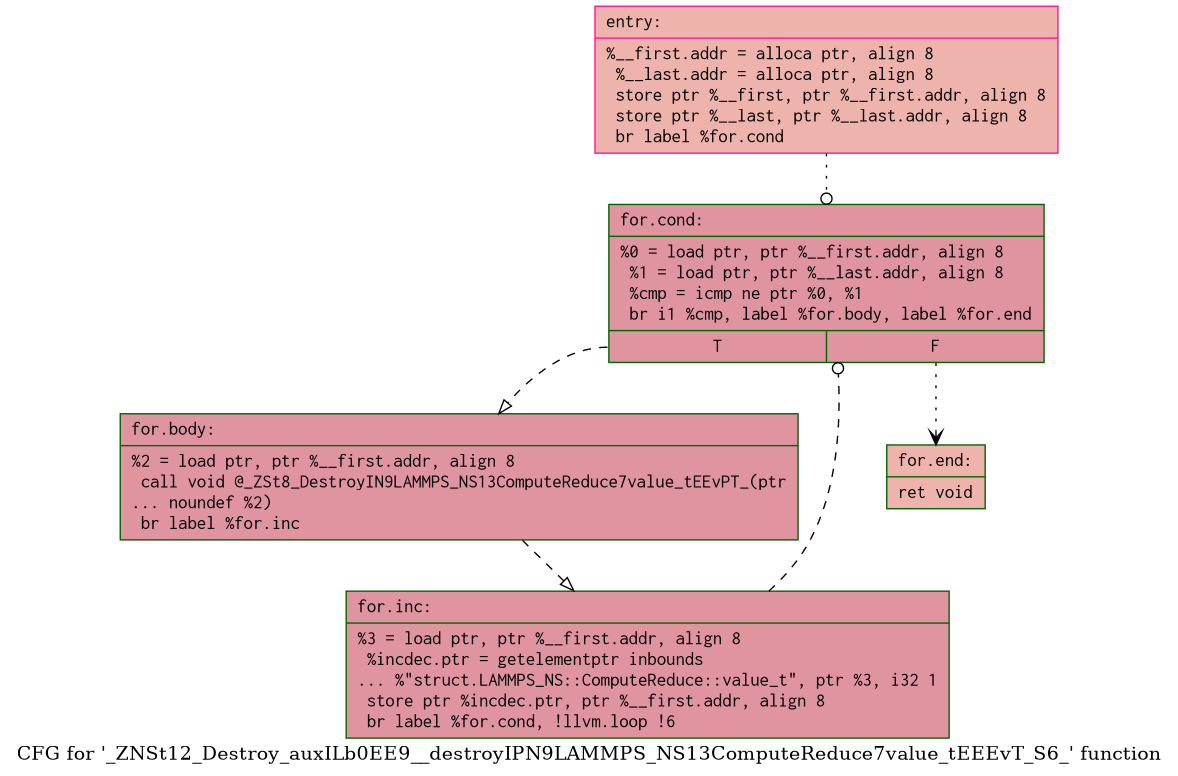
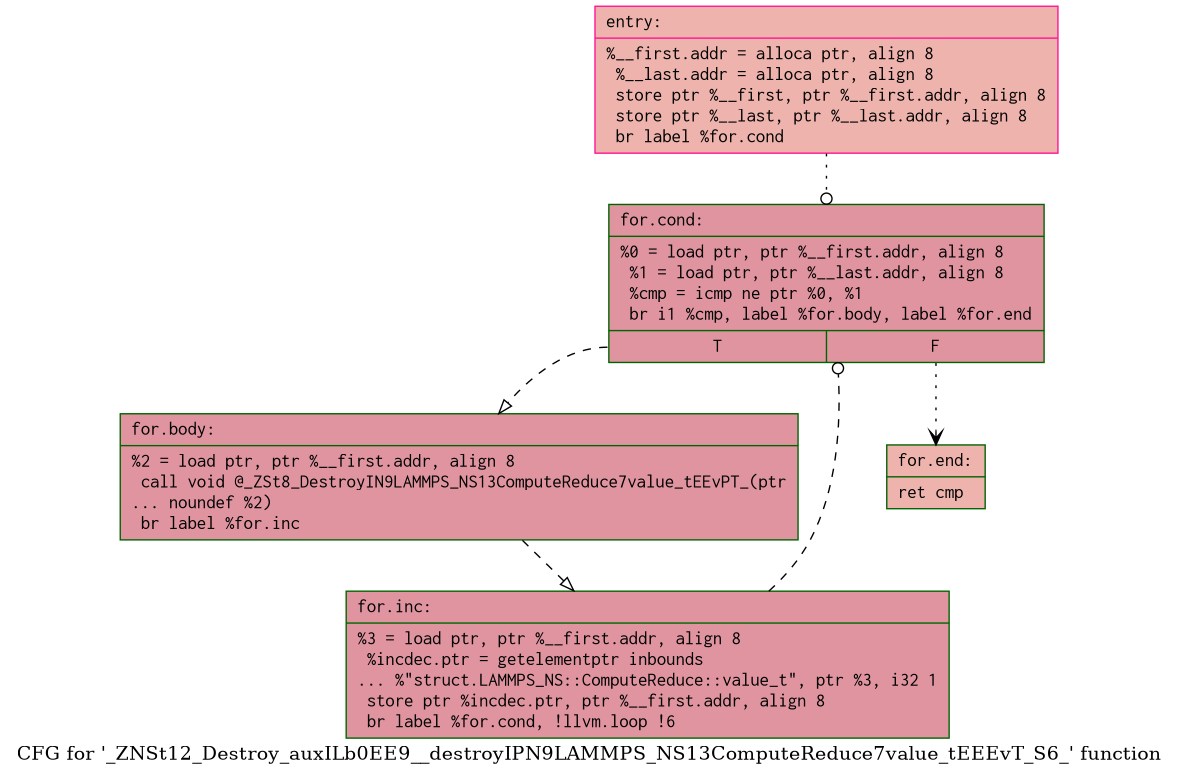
(936, 492) -> (931, 492)
